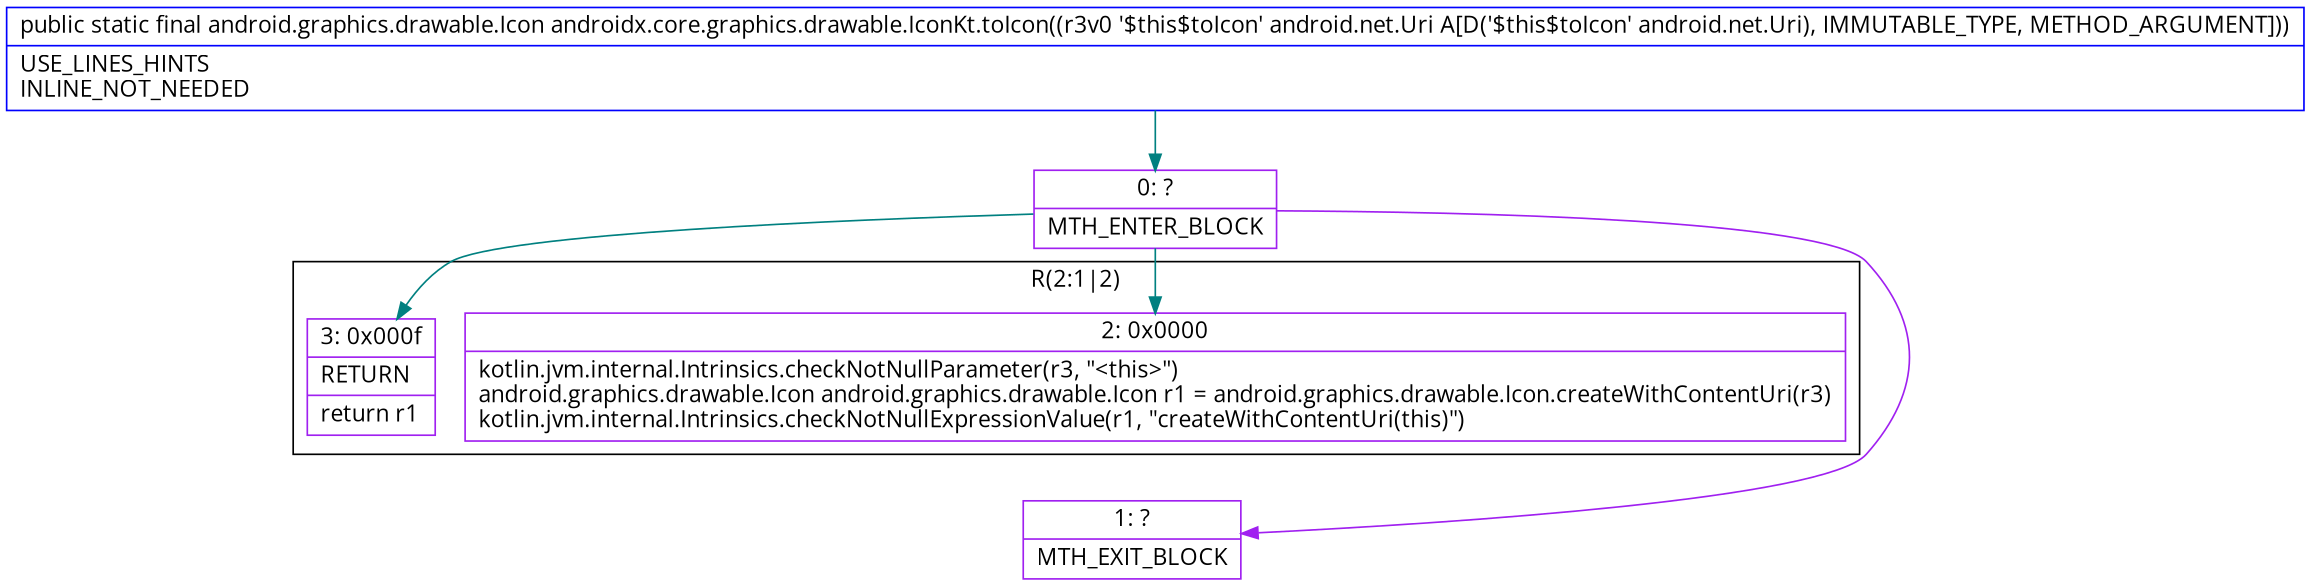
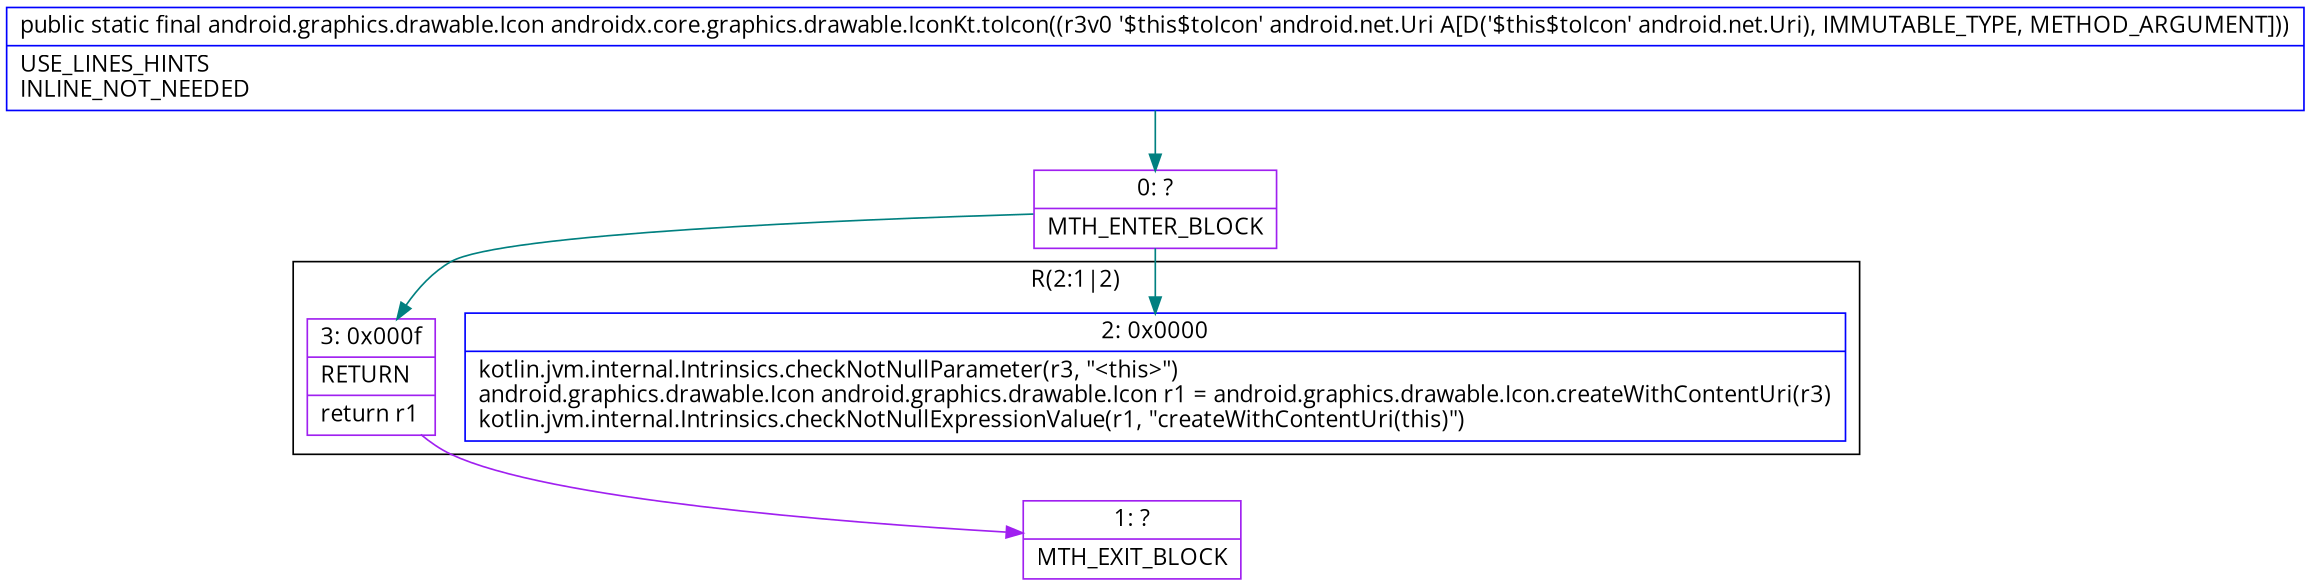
(1908, 368) -> (708, 507)
(1155, 377) -> (1155, 377)
